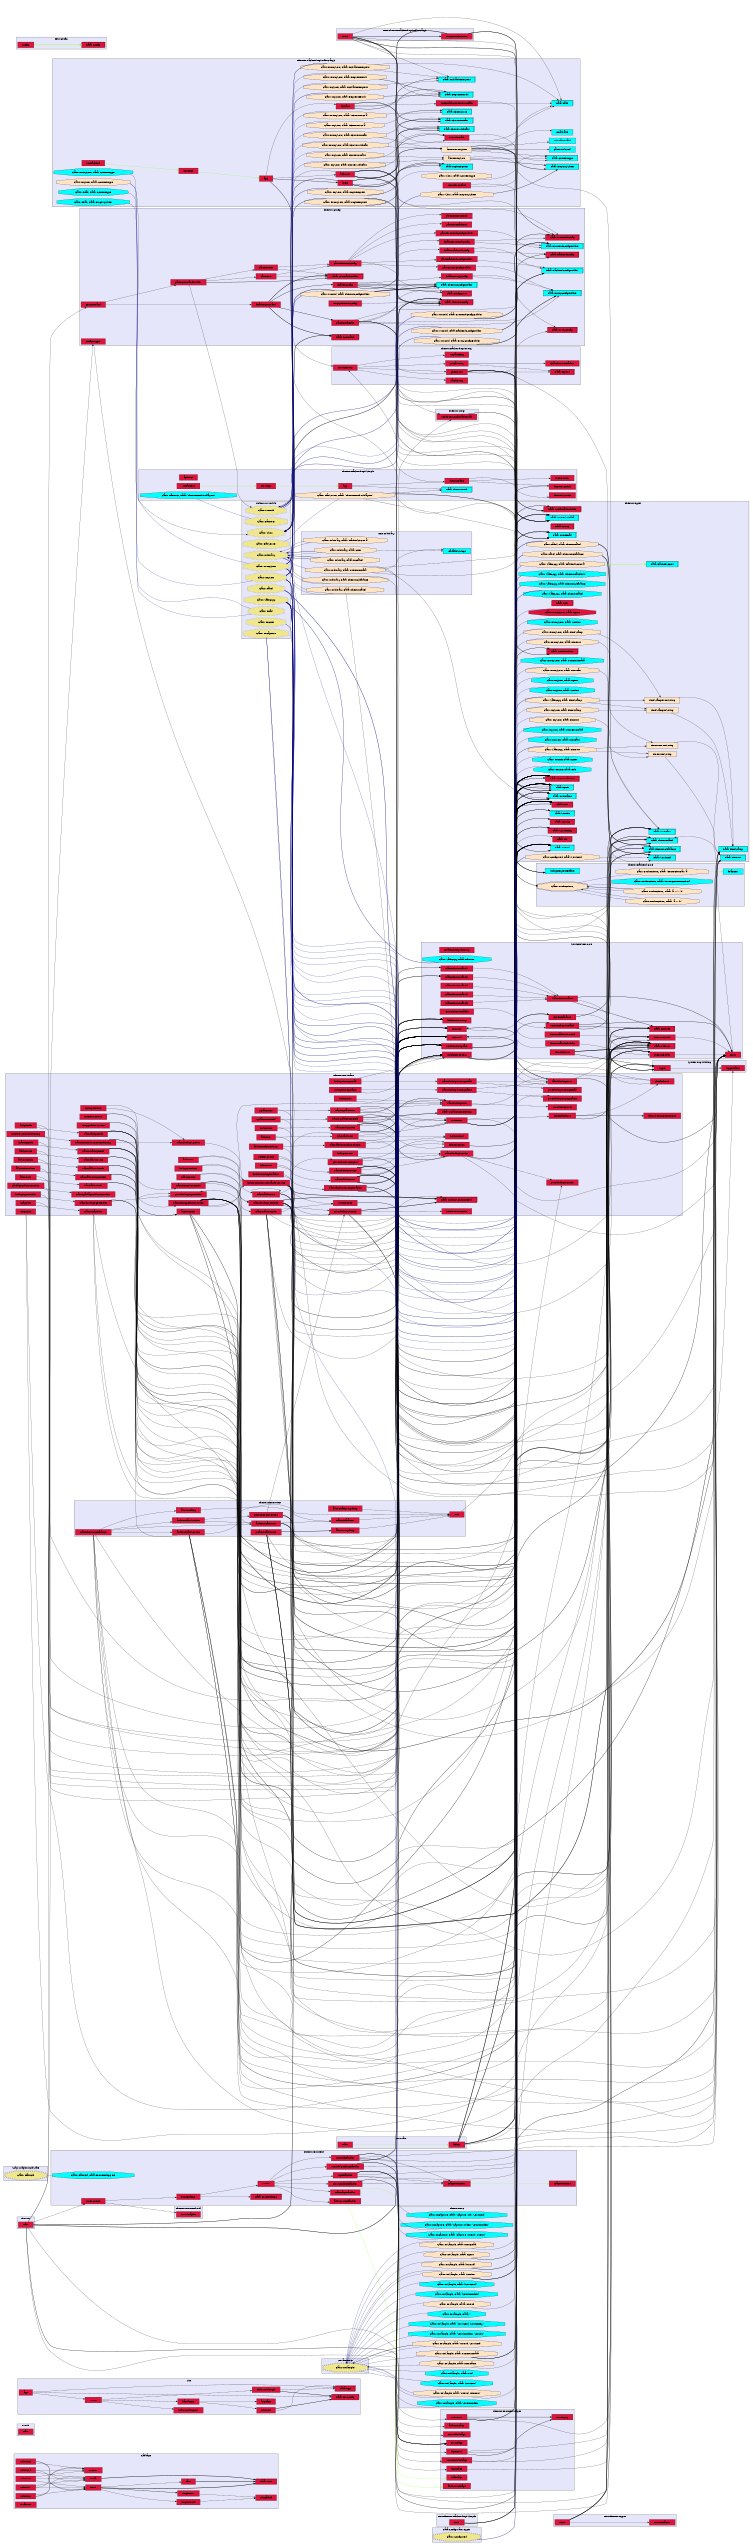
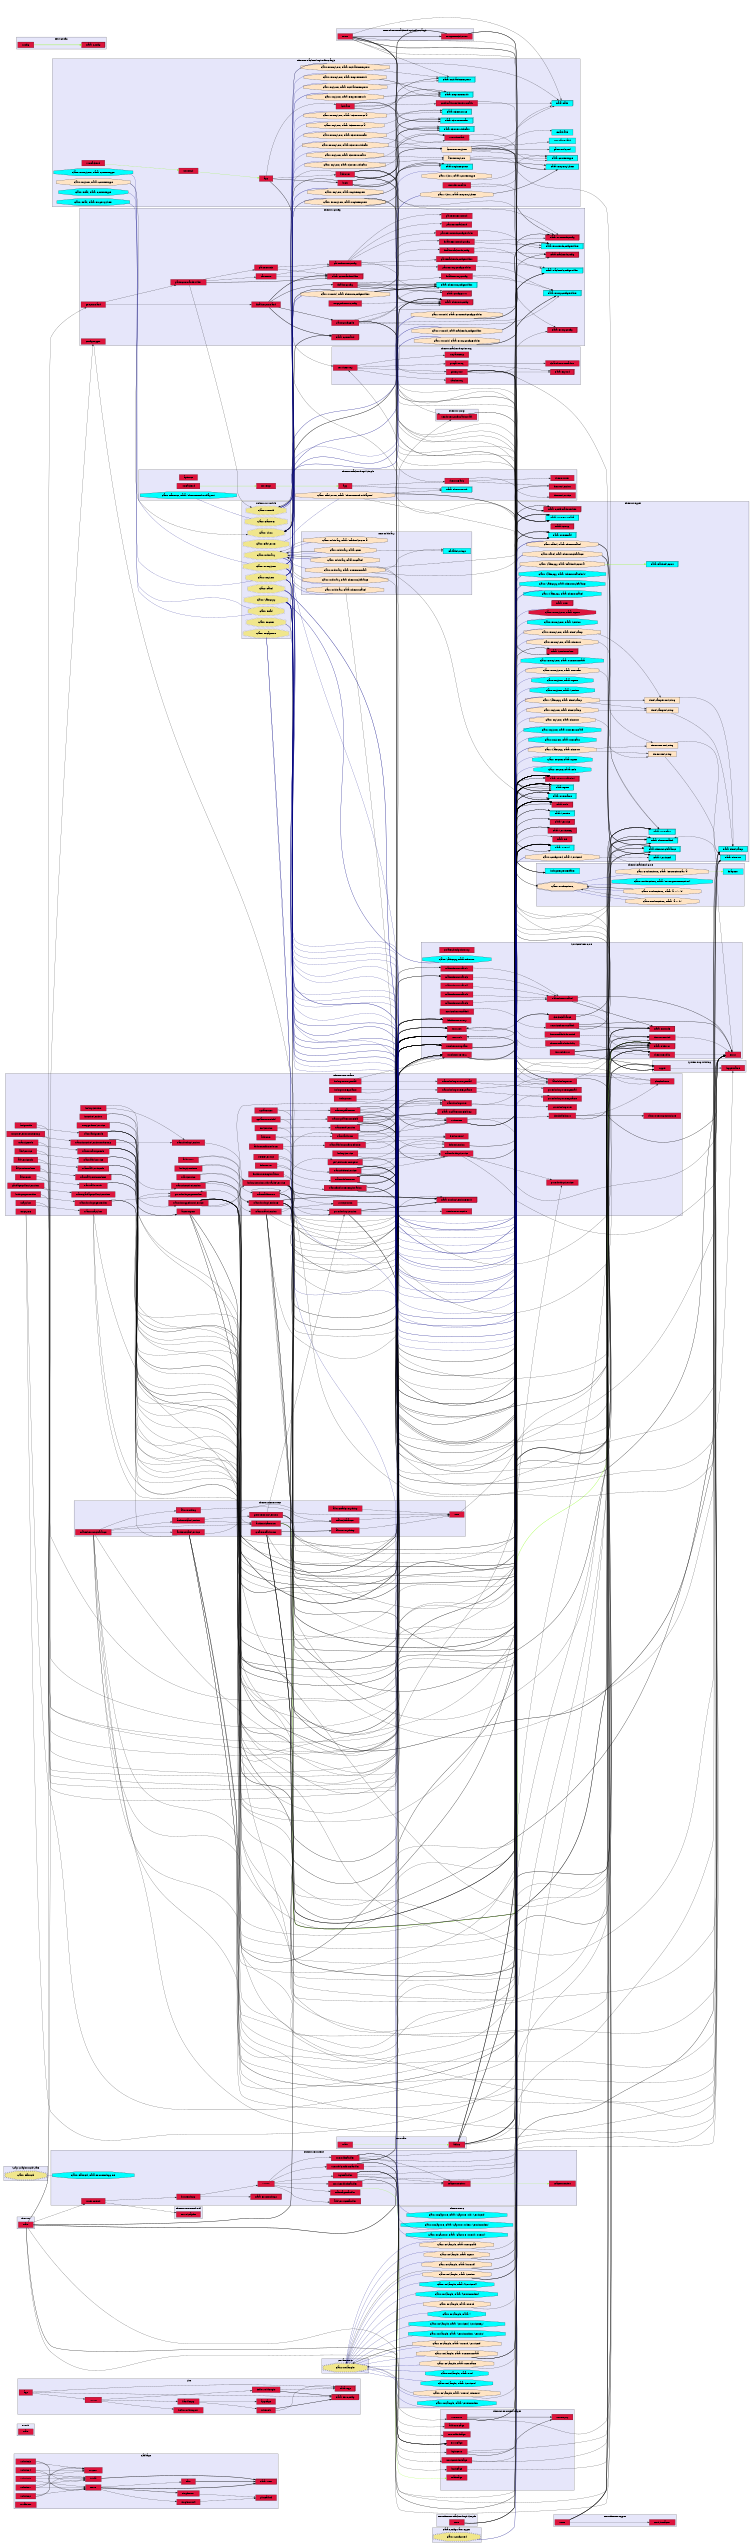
(537, 1528) -> (537, 1528)
(507, 1614) -> none
(457, 2486) -> none
